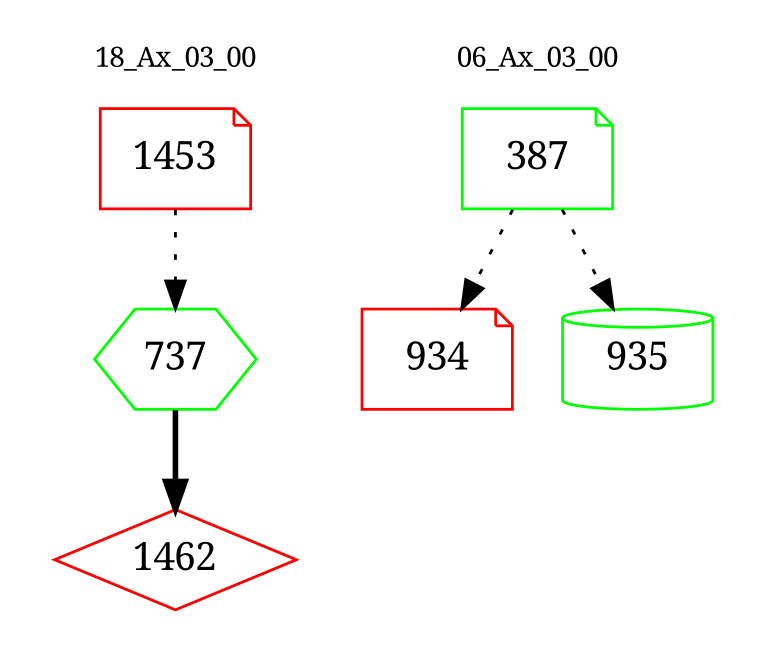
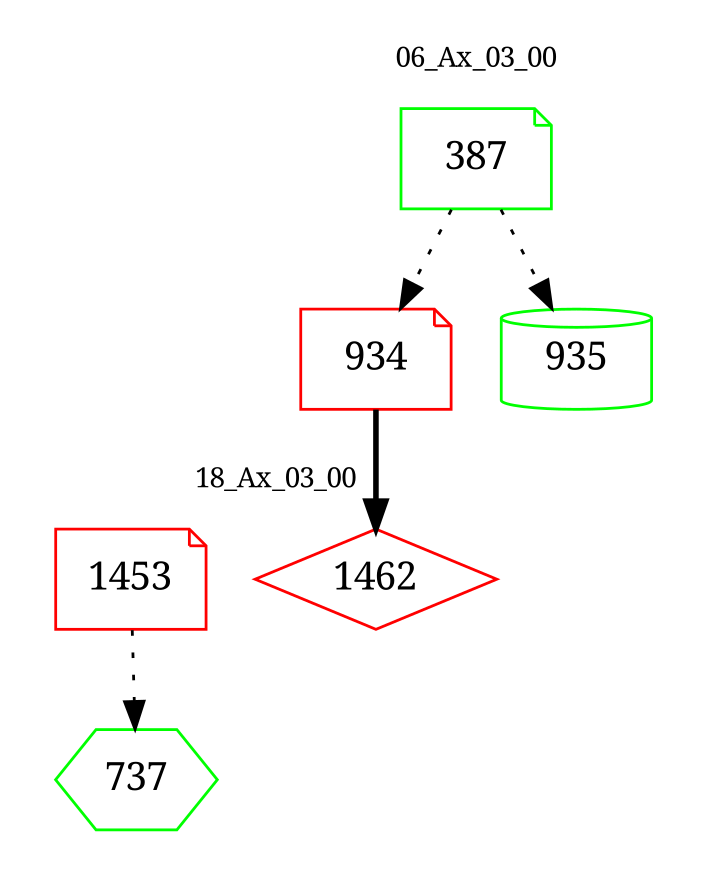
(175, 446) -> (376, 471)
